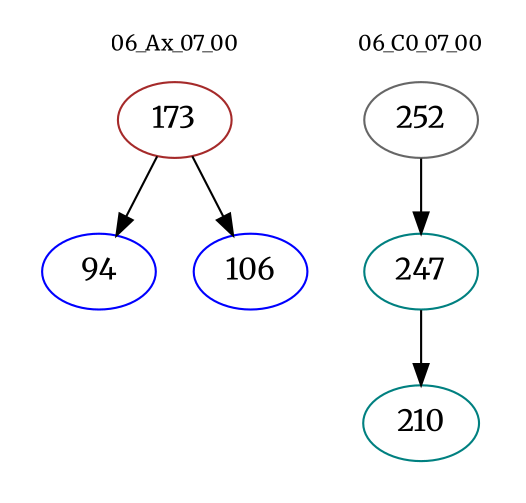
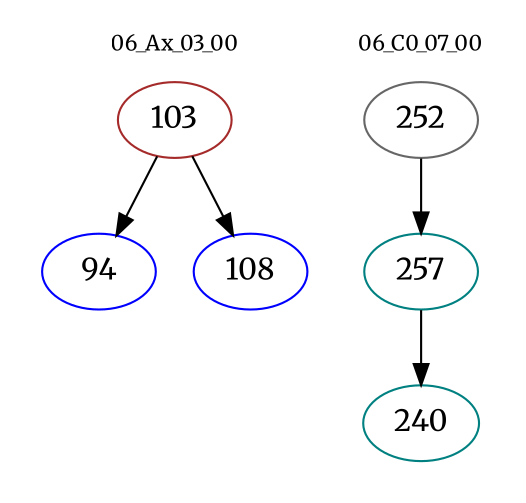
(175, 45) -> (175, 45)
(175, 120) -> (175, 120)
(251, 272) -> (251, 272)
(421, 272) -> (421, 272)
(421, 423) -> (421, 423)
